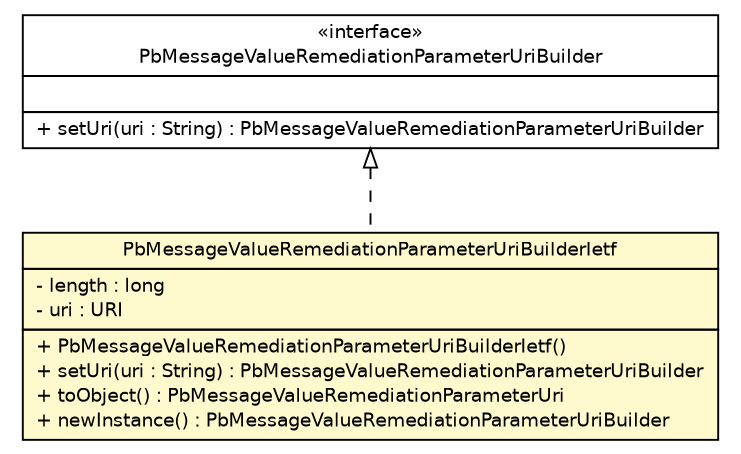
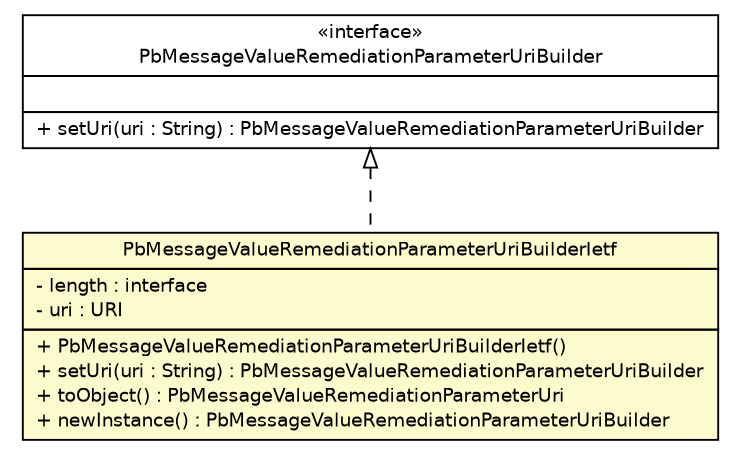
(101, 286) -> (123, 286)
